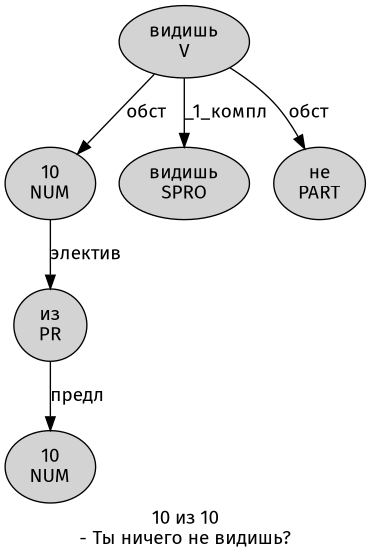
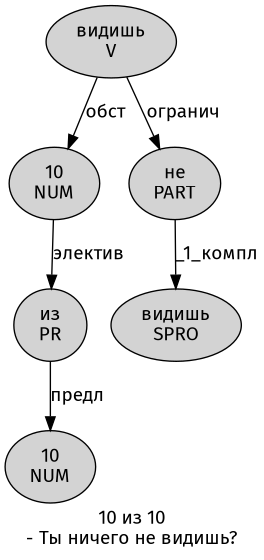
(184, 106) -> (175, 247)
(309, 113) -> (184, 113)
